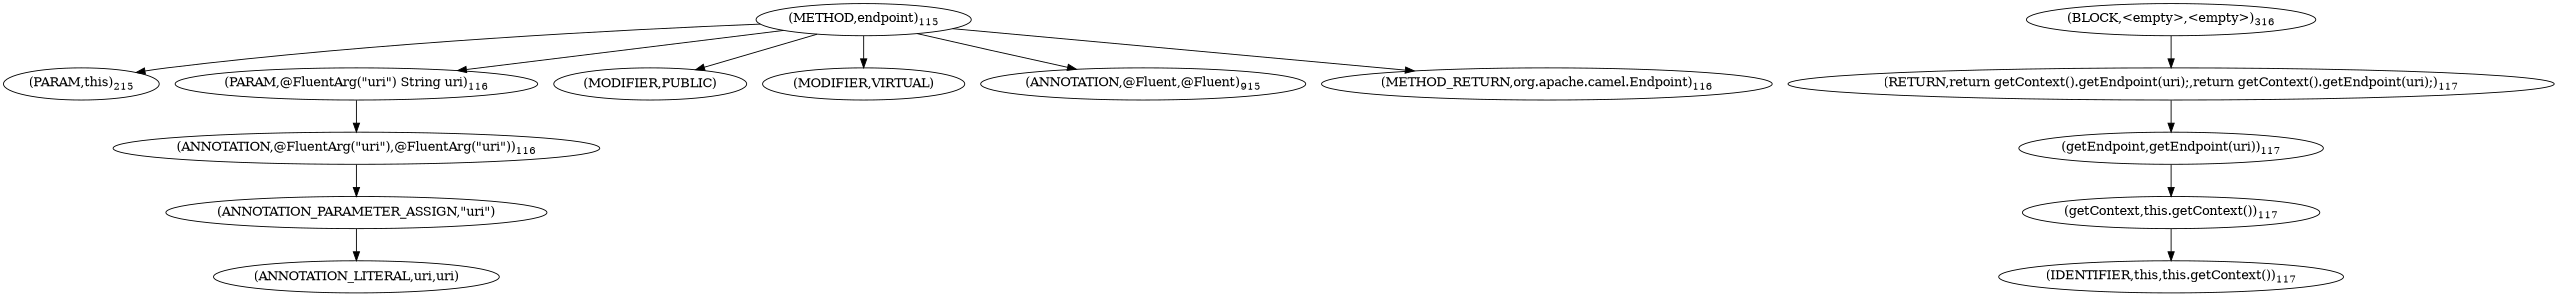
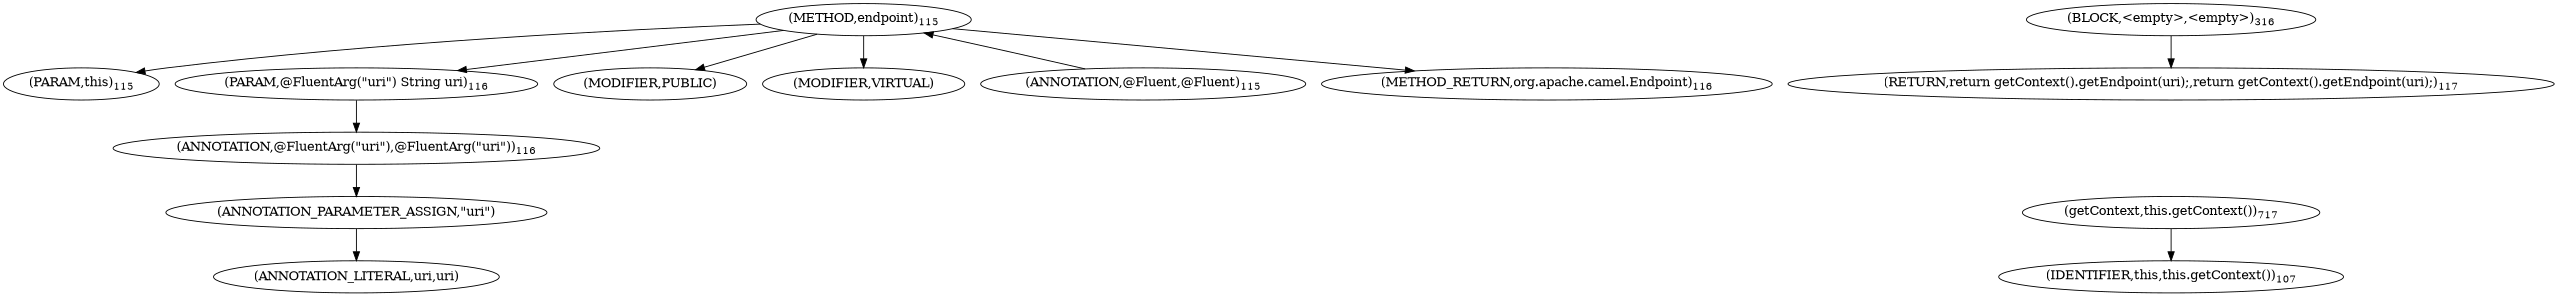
(992, 51) -> (1009, 52)
(124, 83) -> (124, 83)
(1251, 83) -> (1251, 83)
(2171, 148) -> none
(2268, 211) -> (2268, 211)
(2286, 276) -> (2286, 276)
